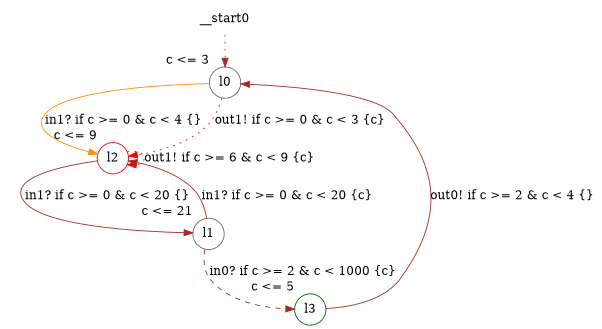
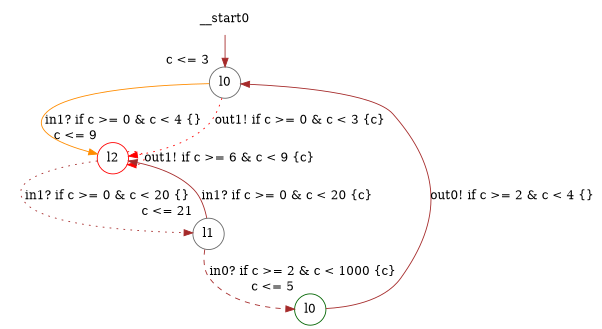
(225, 47) -> (225, 47)
(54, 218) -> (54, 218)
(310, 310) -> (310, 310)
